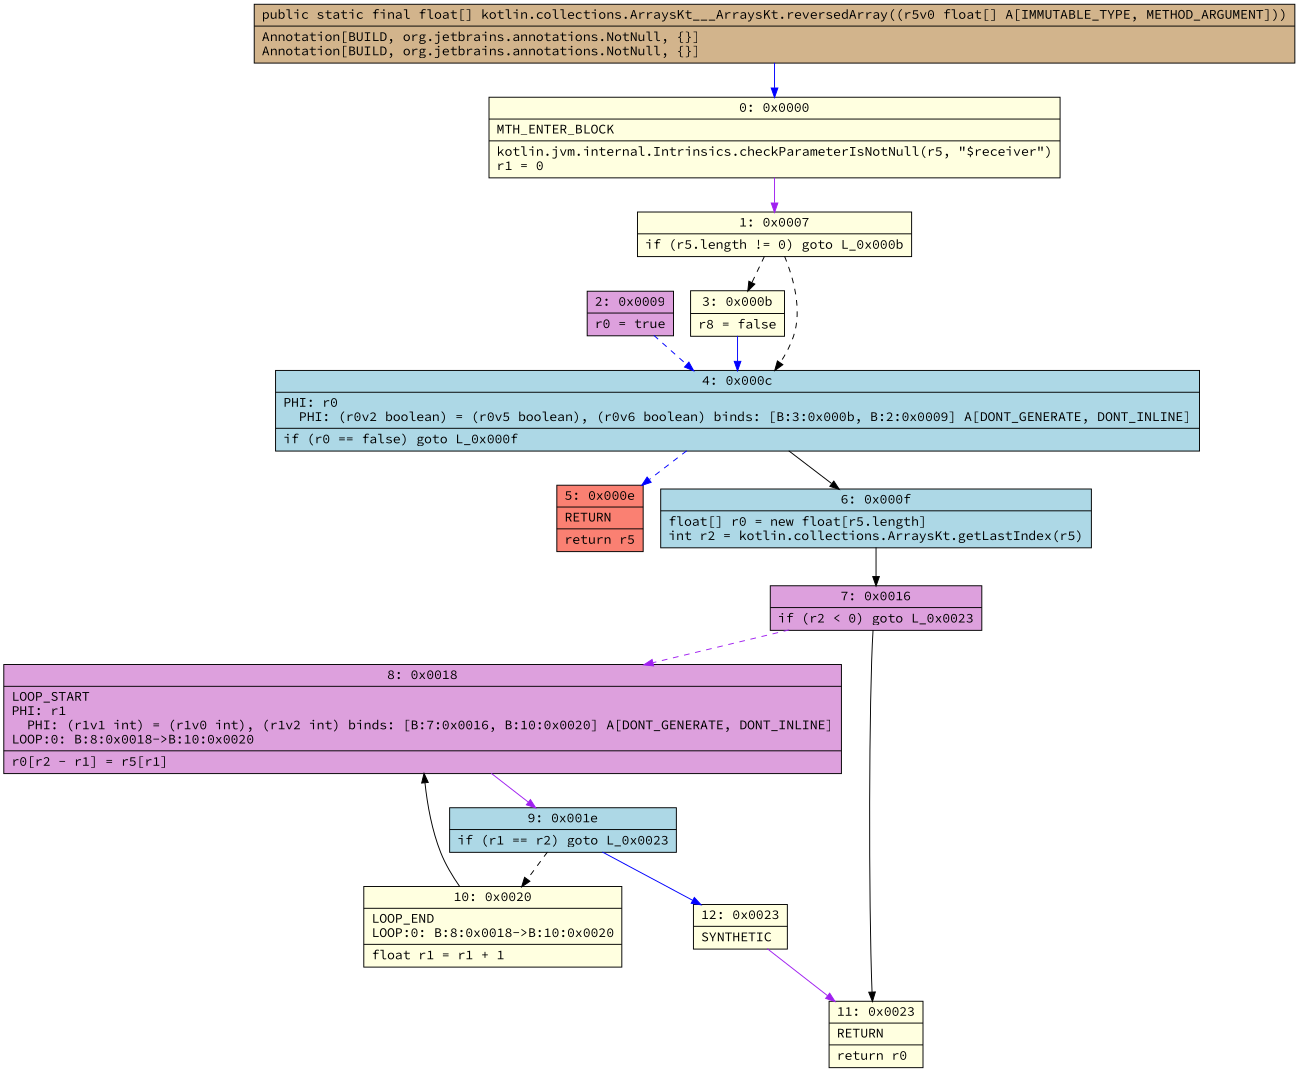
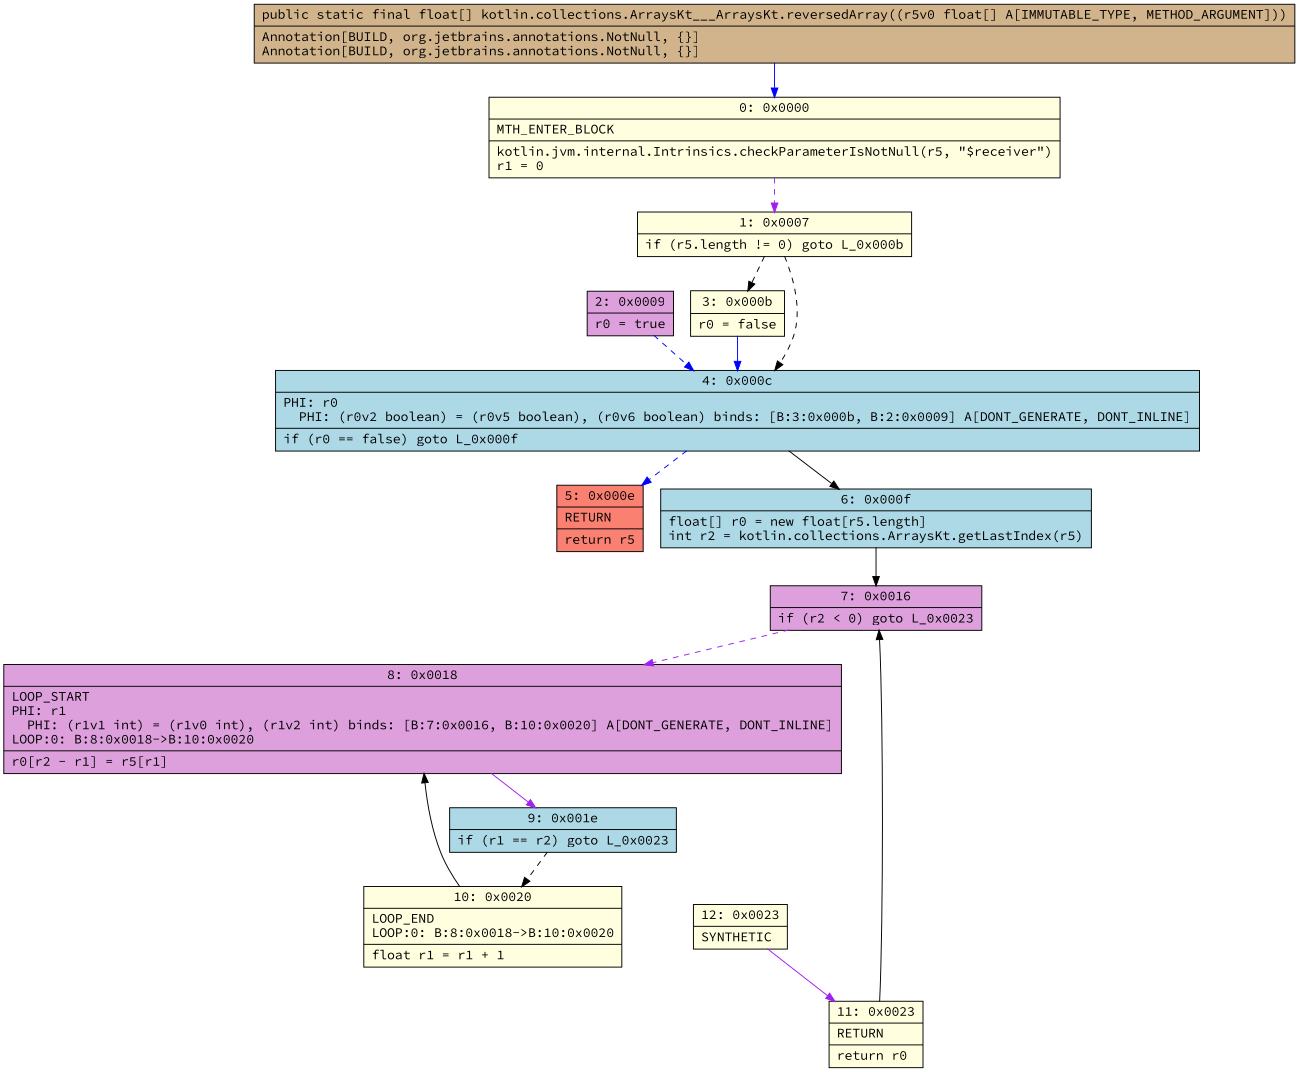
(775, 190) -> (775, 190)
(738, 324) -> (738, 324)
(870, 811) -> (882, 821)
(647, 876) -> none
